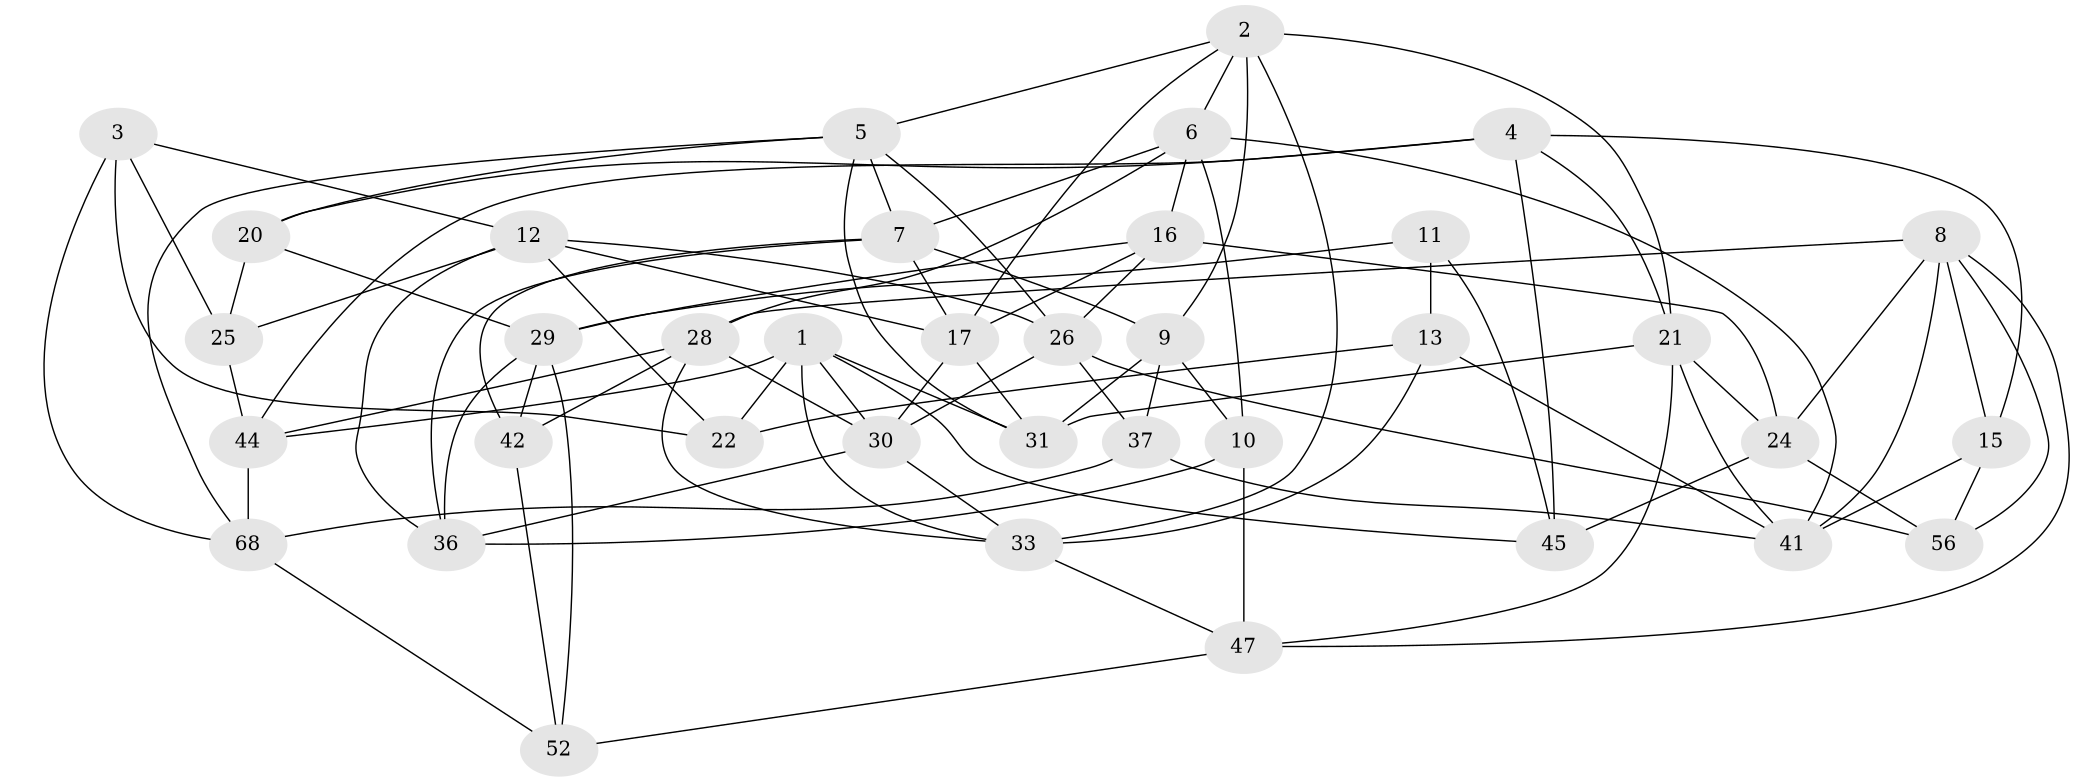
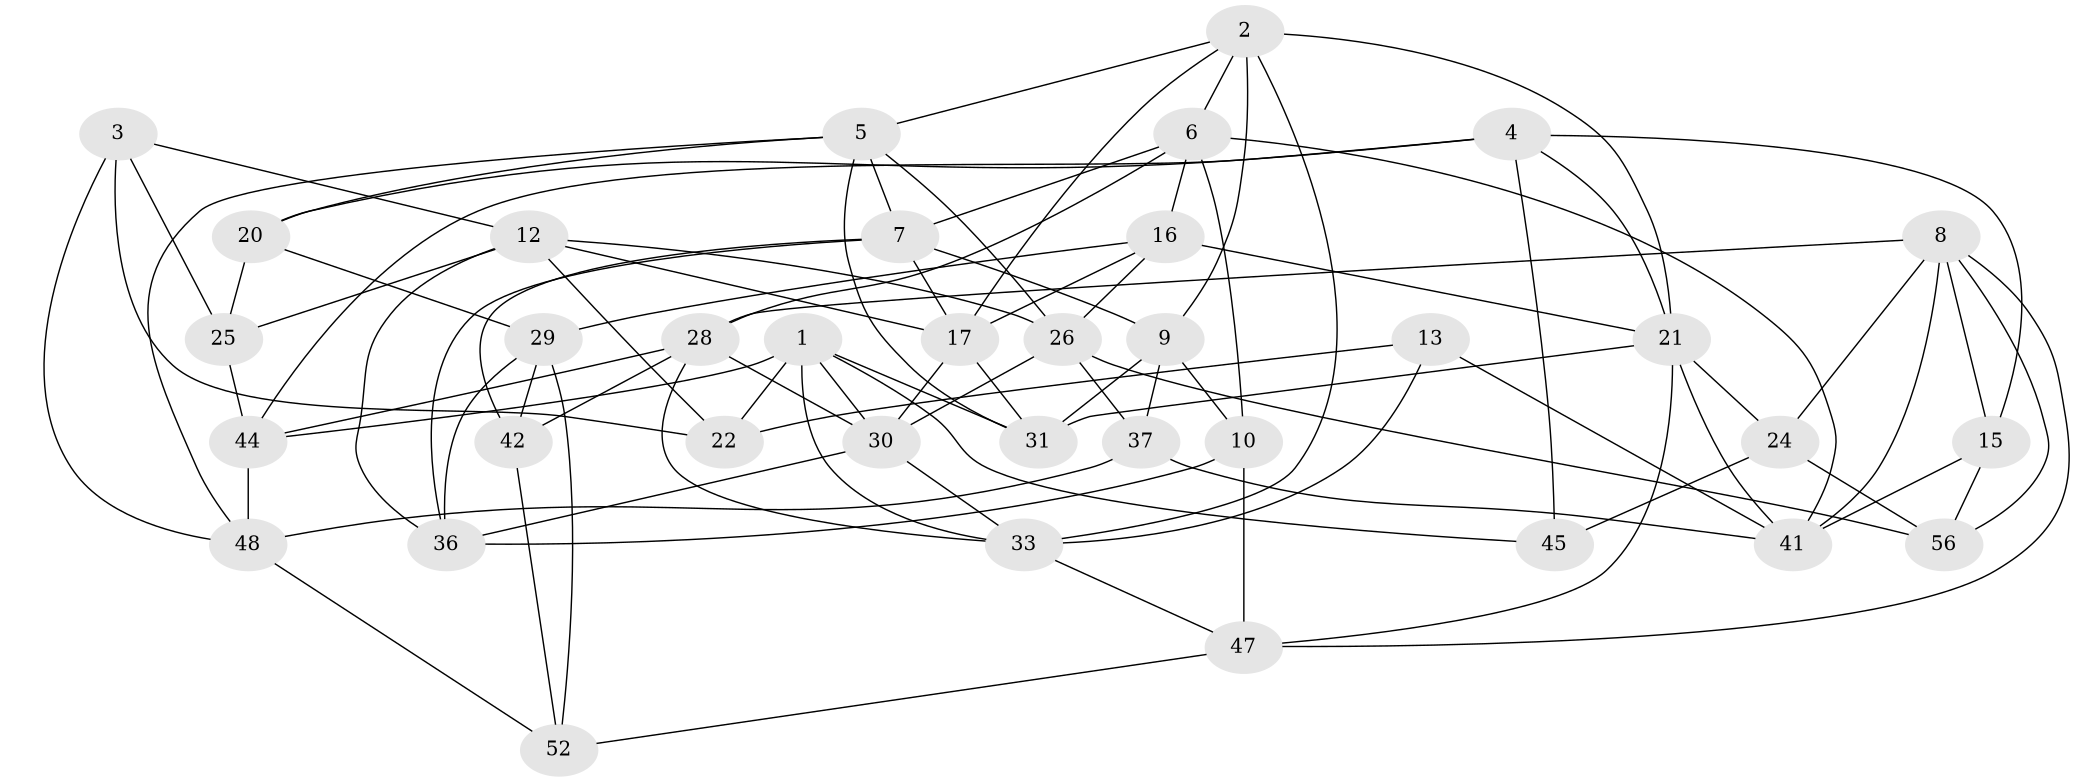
(1431, 237) -> none
(1522, 283) -> (1418, 288)
(248, 545) -> (248, 545)
